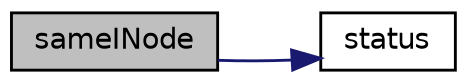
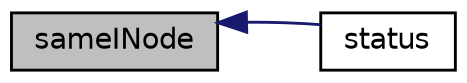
(255, 61) -> (284, 23)
